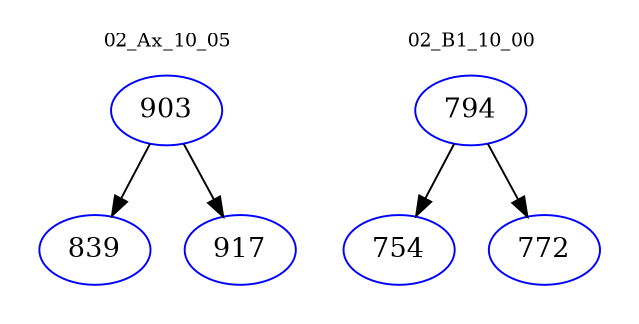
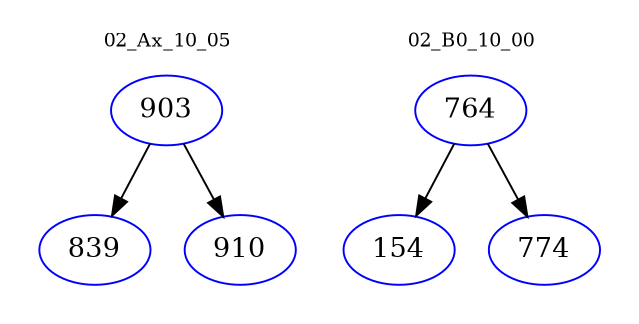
(472, 42) -> (472, 42)
(471, 110) -> (471, 110)
(240, 250) -> (240, 250)
(399, 250) -> (399, 250)
(544, 250) -> (544, 250)
